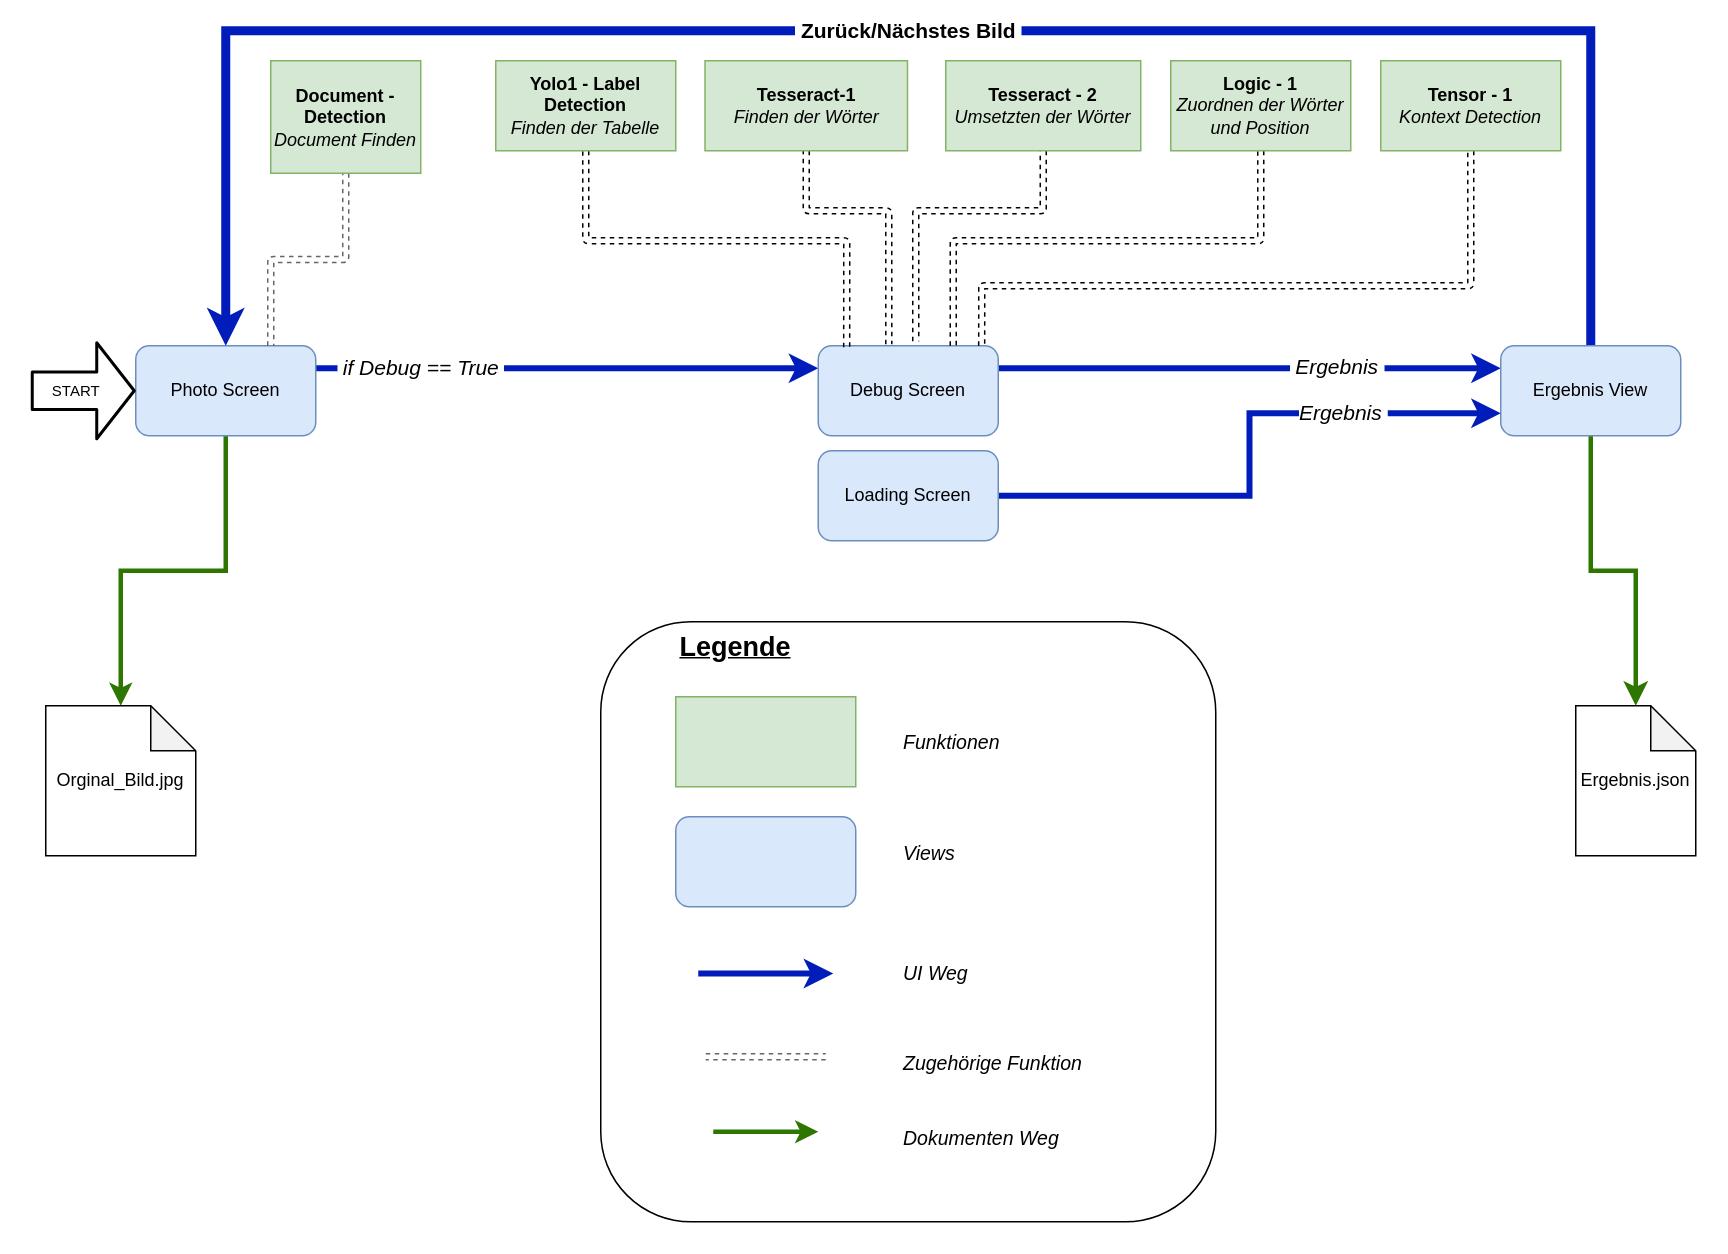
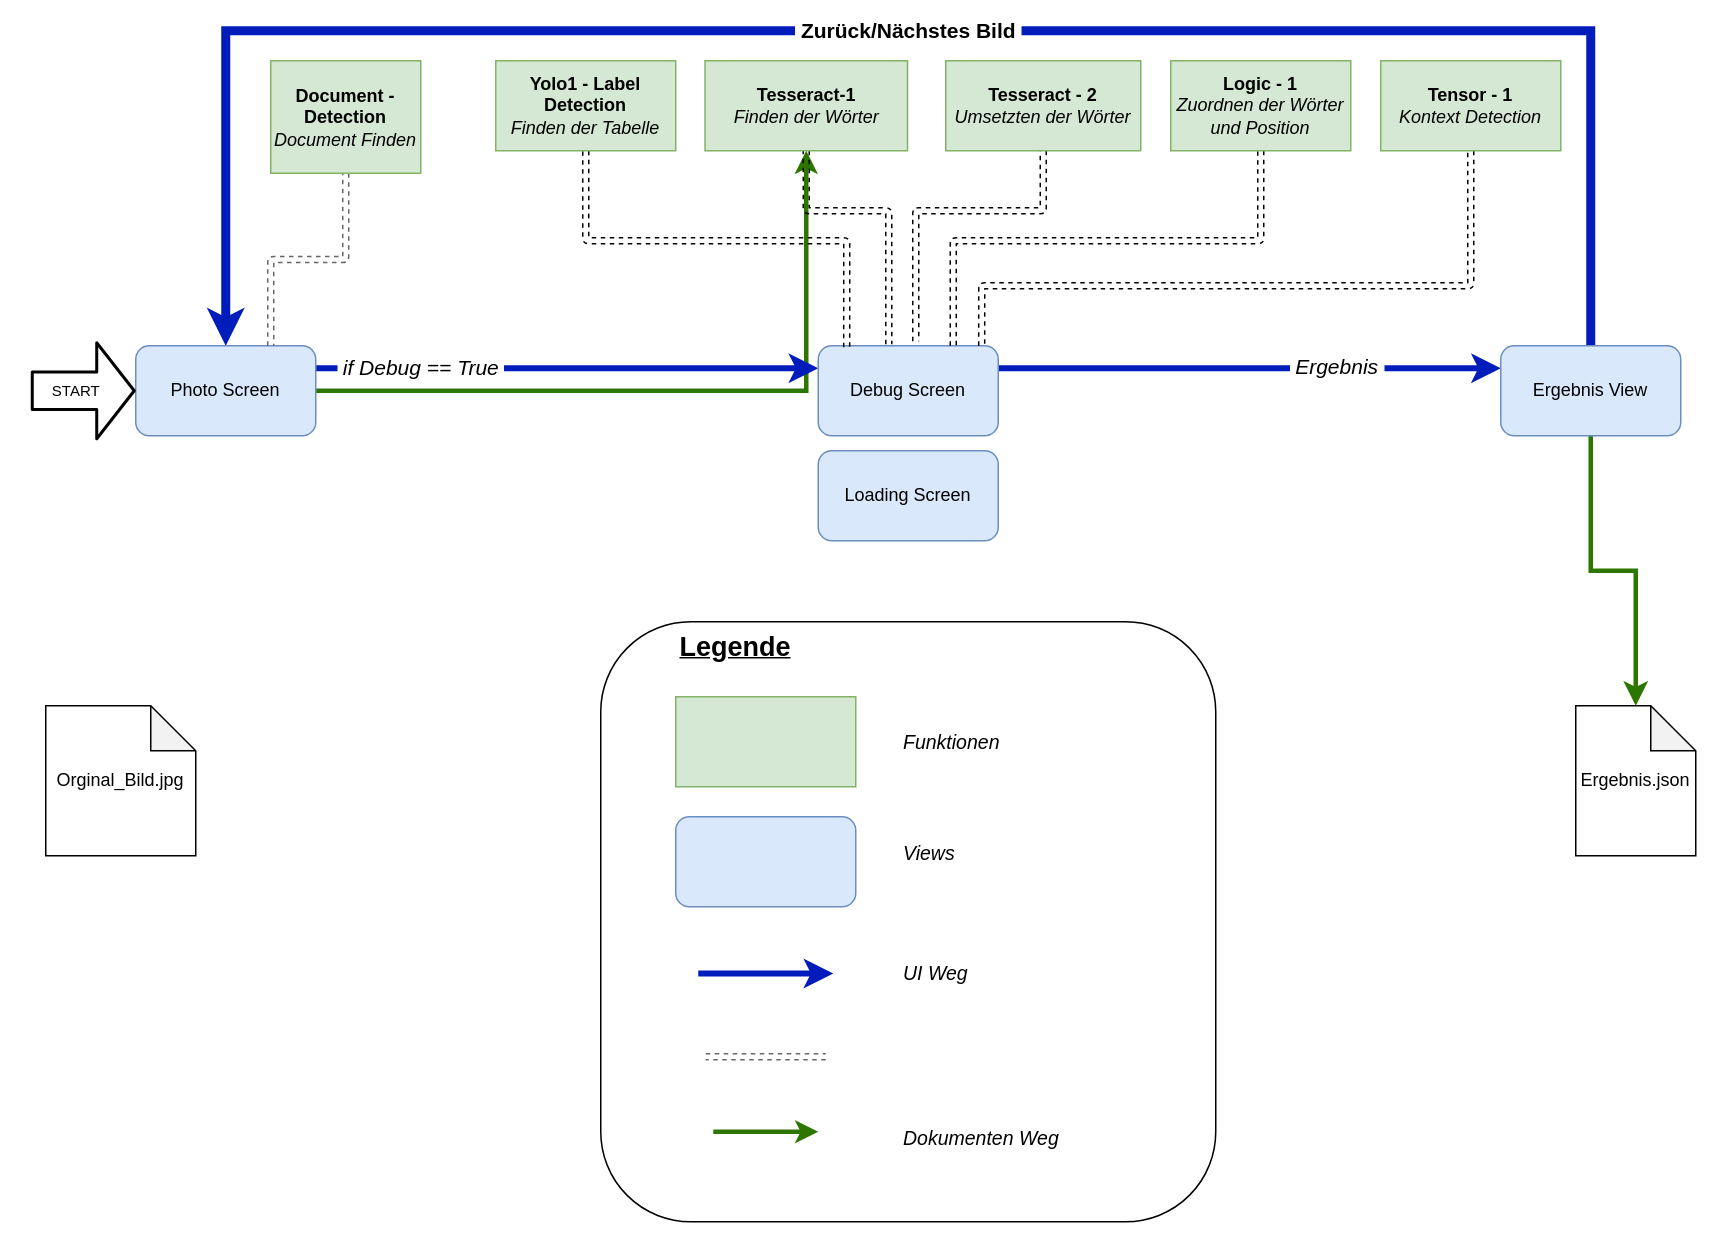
(1250, 465) -> none
(182, 571) -> (570, 391)
(1013, 1064) -> none
